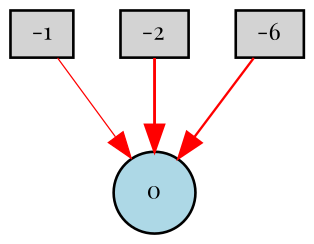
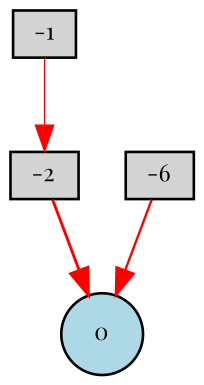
(87, 97) -> (45, 91)
